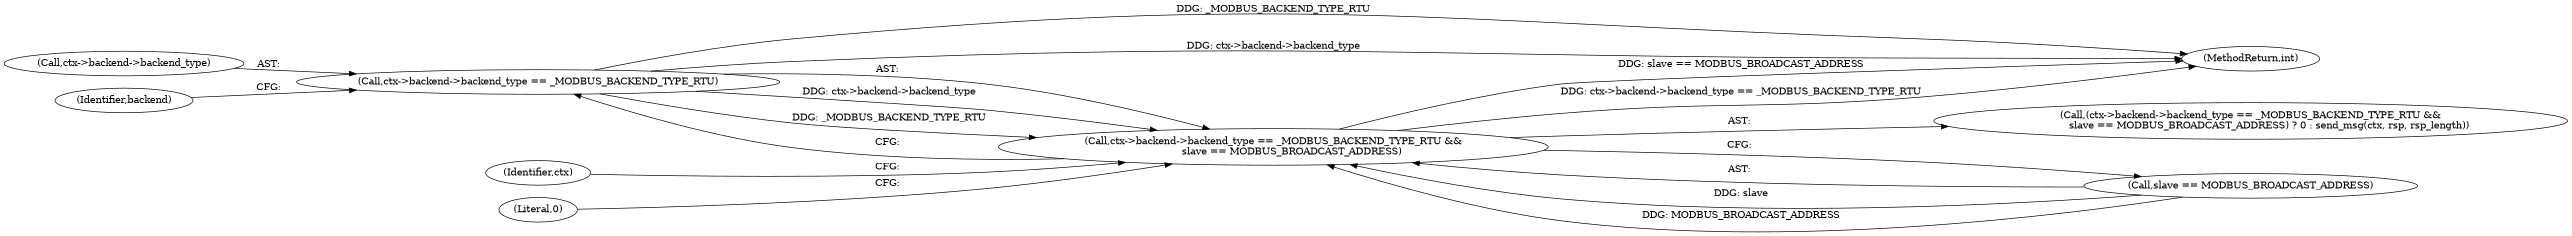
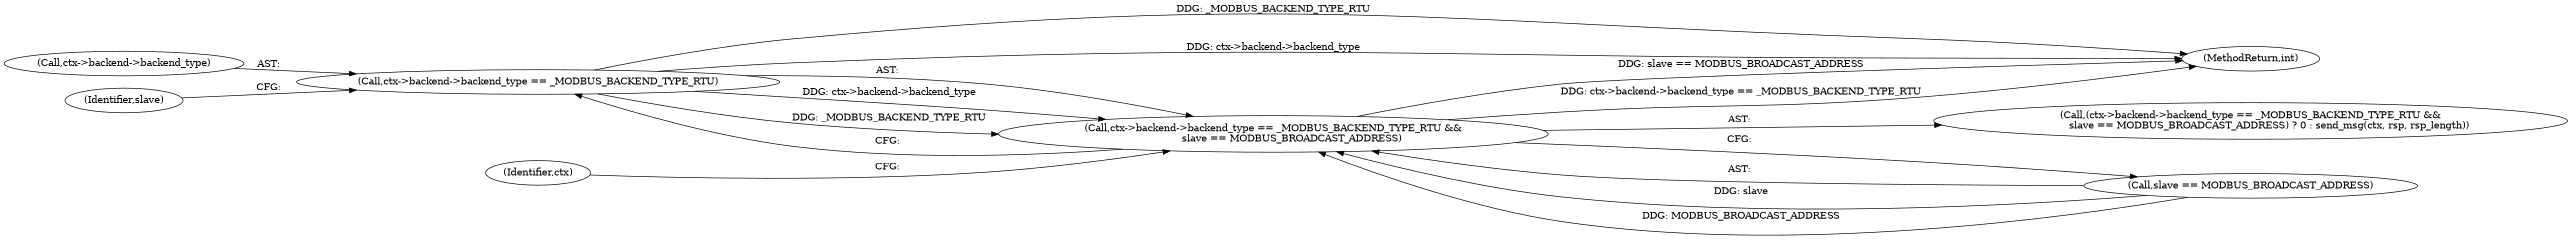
(124, 100) -> (124, 100)
(538, 210) -> none
